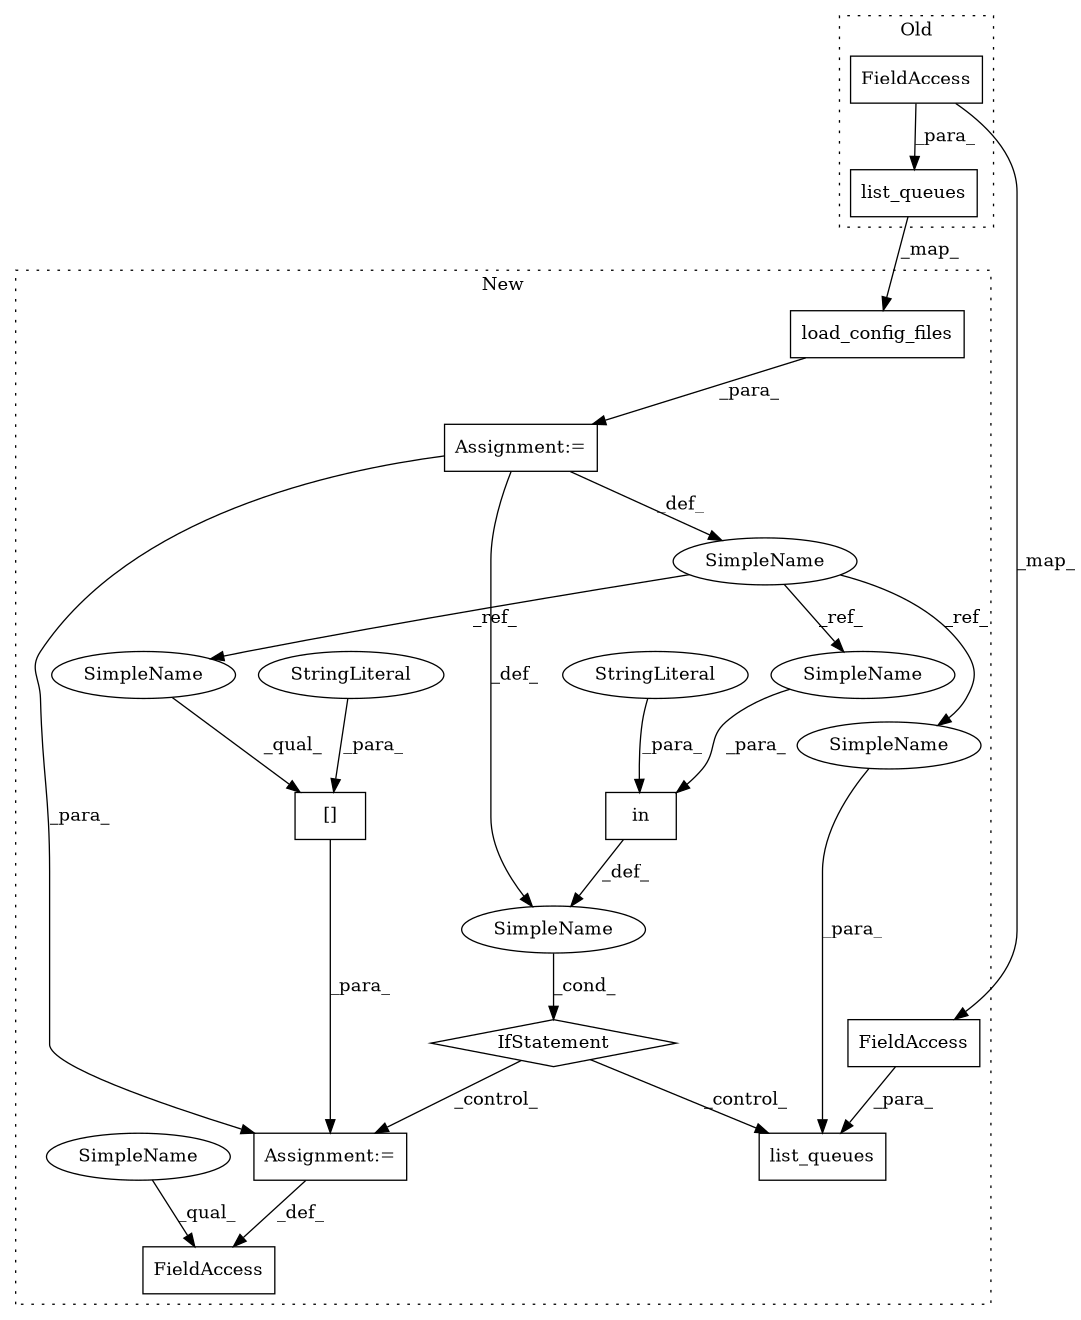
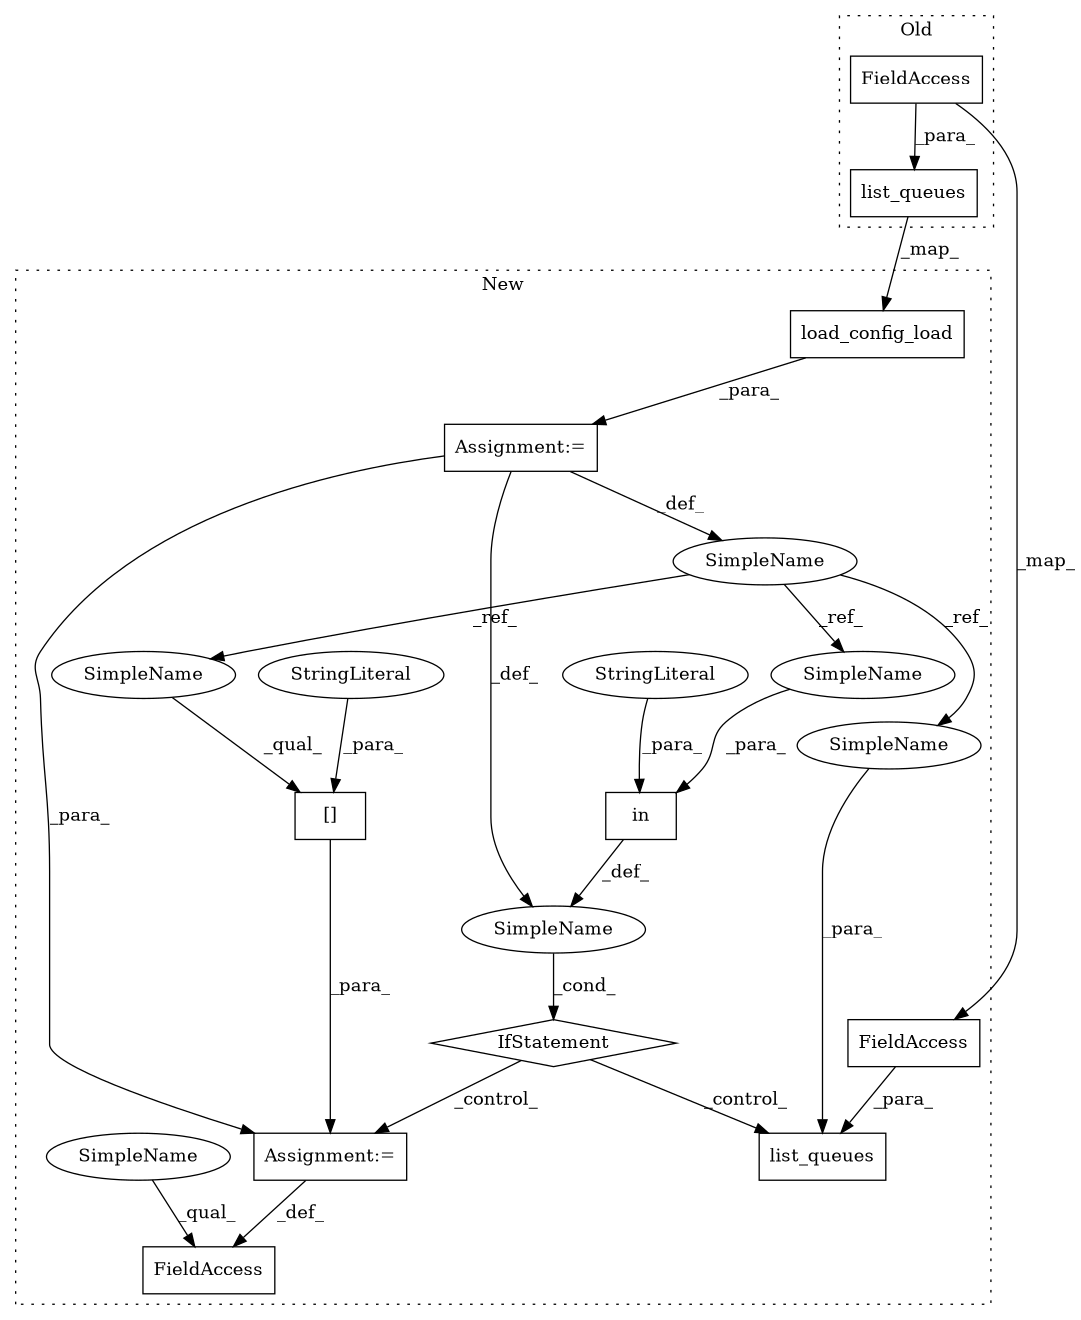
(877, 334) -> (877, 334)
